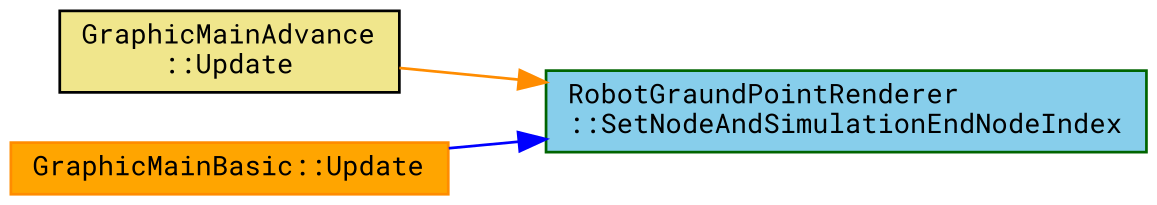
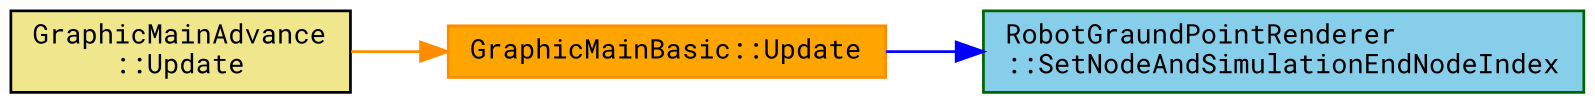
(459, 74) -> (386, 52)
